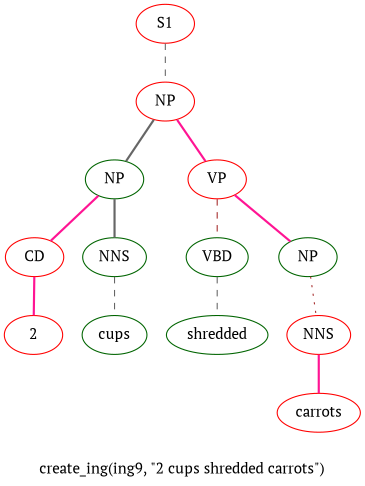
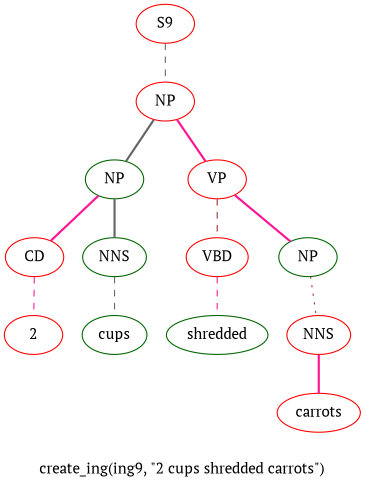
(165, 24) -> (165, 24)
(217, 257) -> (217, 257)
(34, 296) -> (34, 296)
(217, 296) -> (217, 296)
